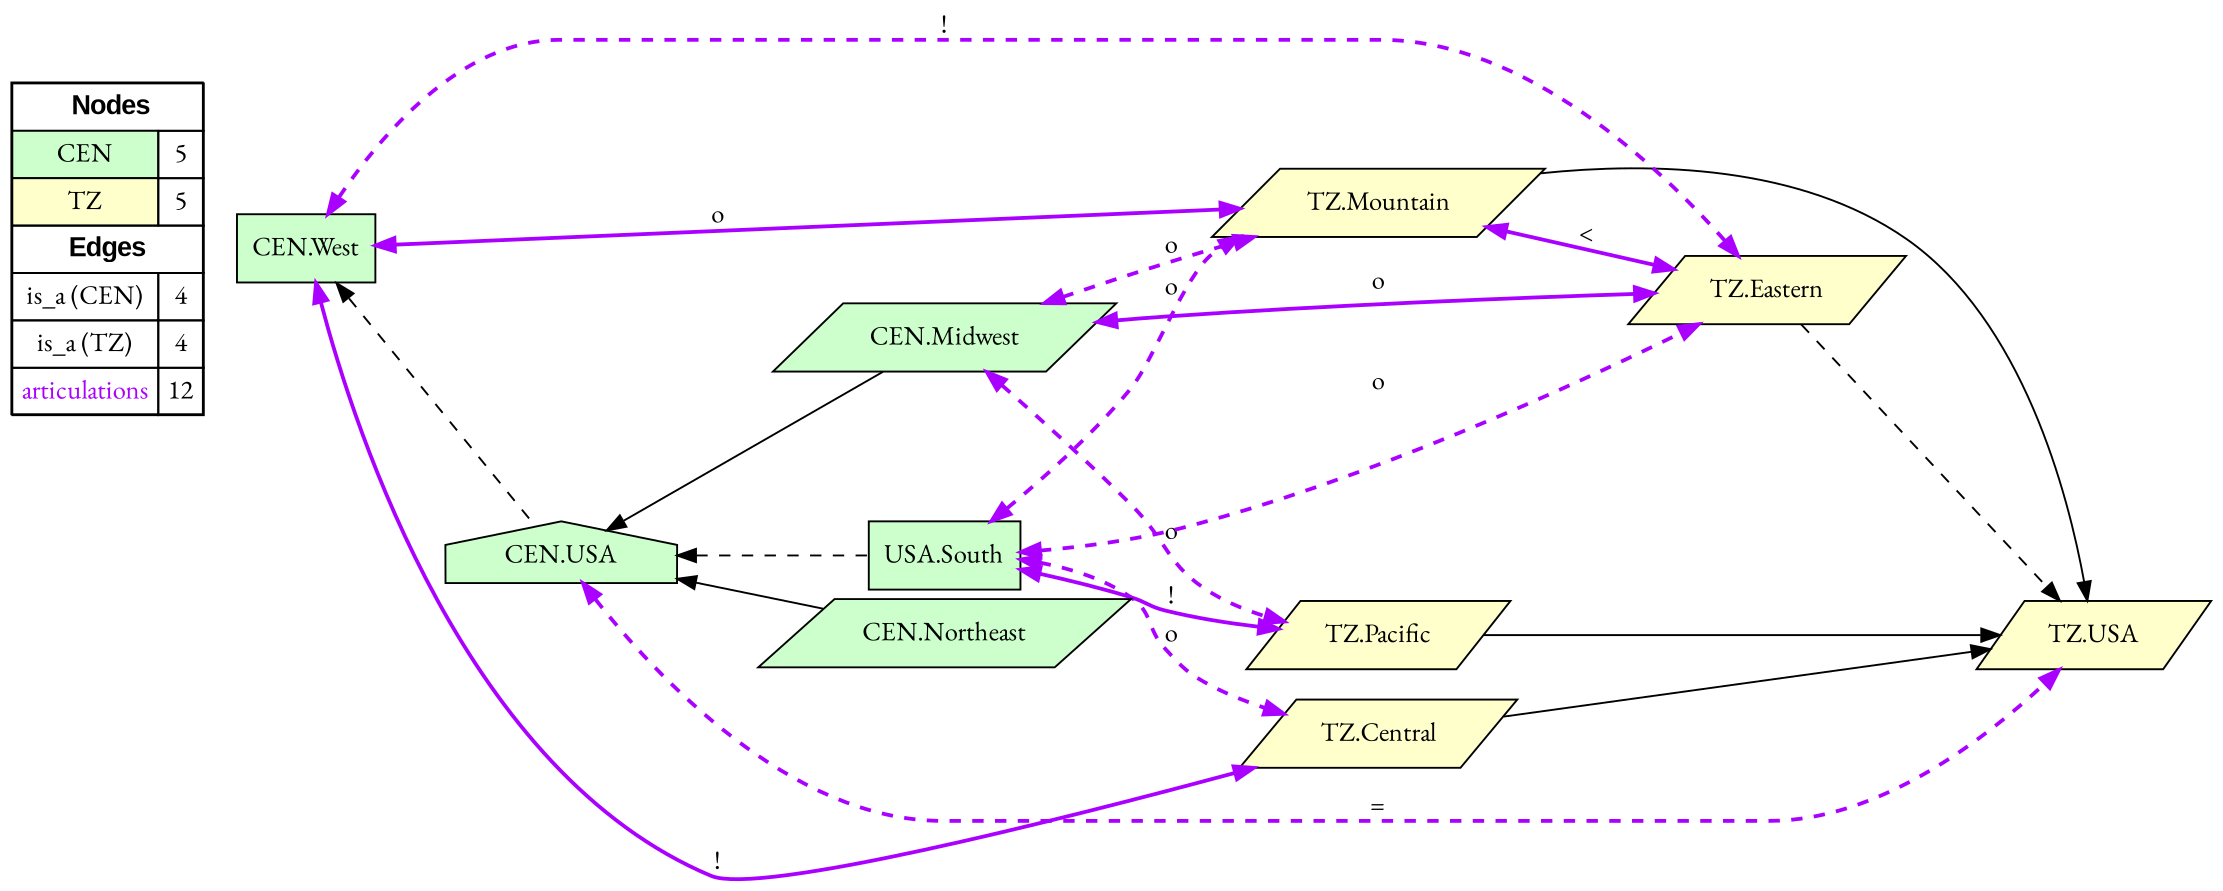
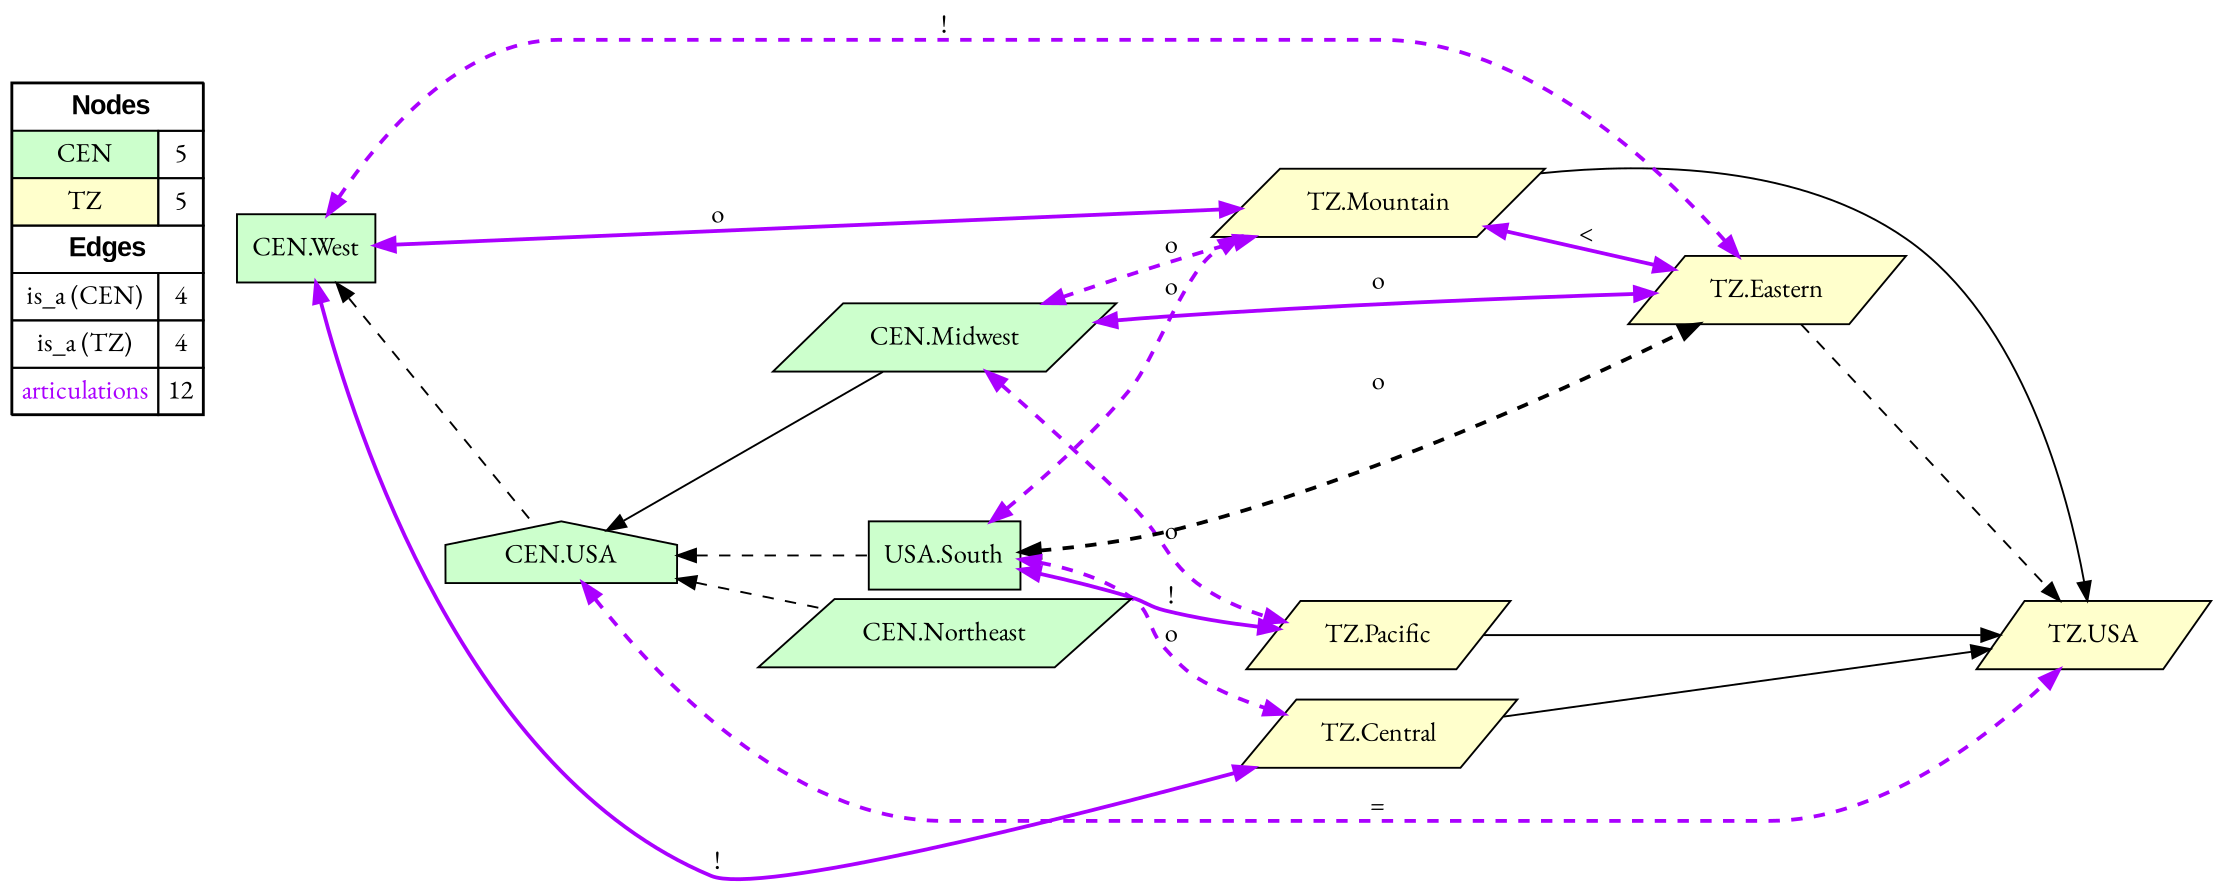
(1369, 468) -> (1369, 468)
(759, 596) -> (759, 596)
